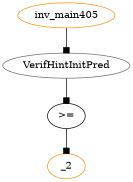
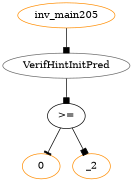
(66, 15) -> (66, 15)
none -> (41, 166)
